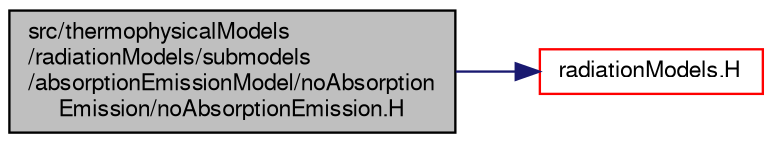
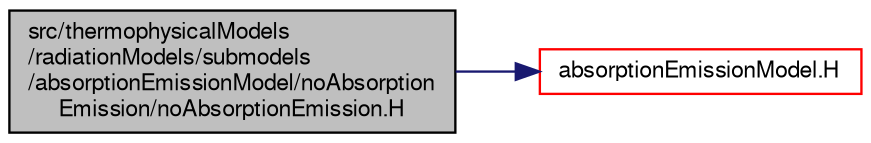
(651, 72) -> (701, 72)
